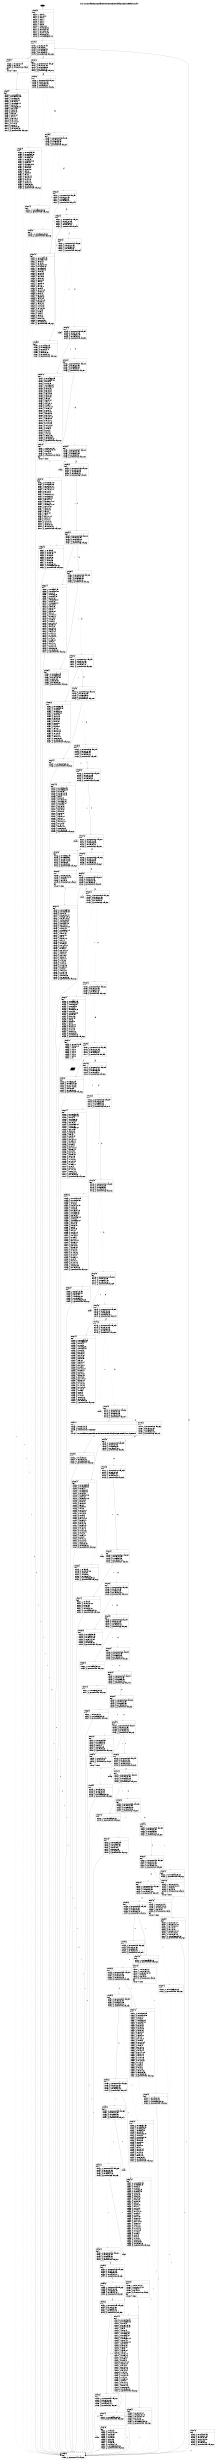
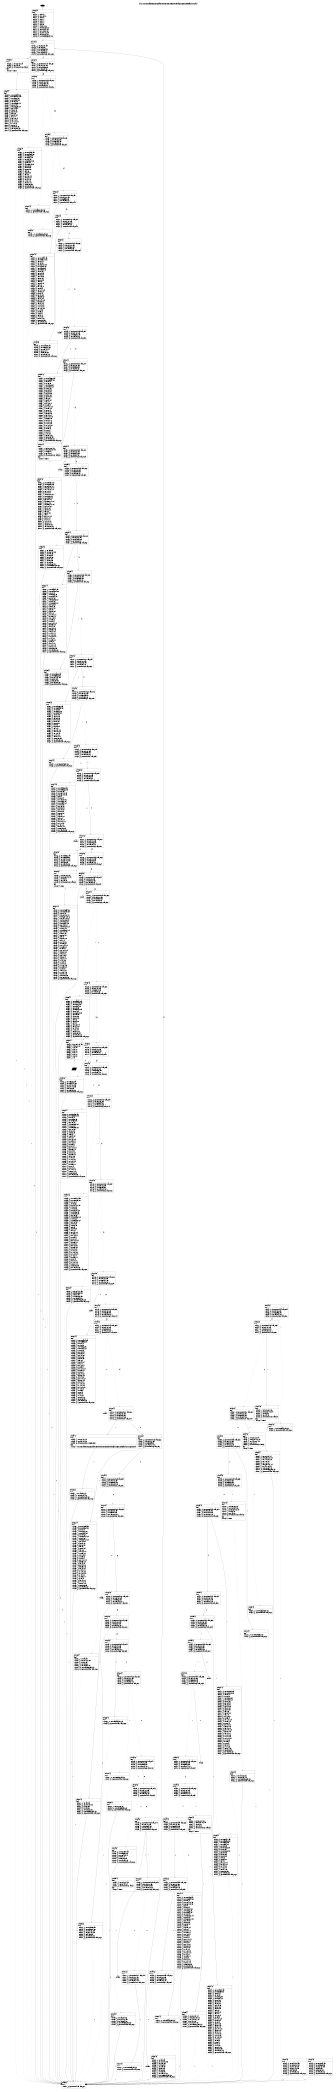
(128, 1806) -> none
